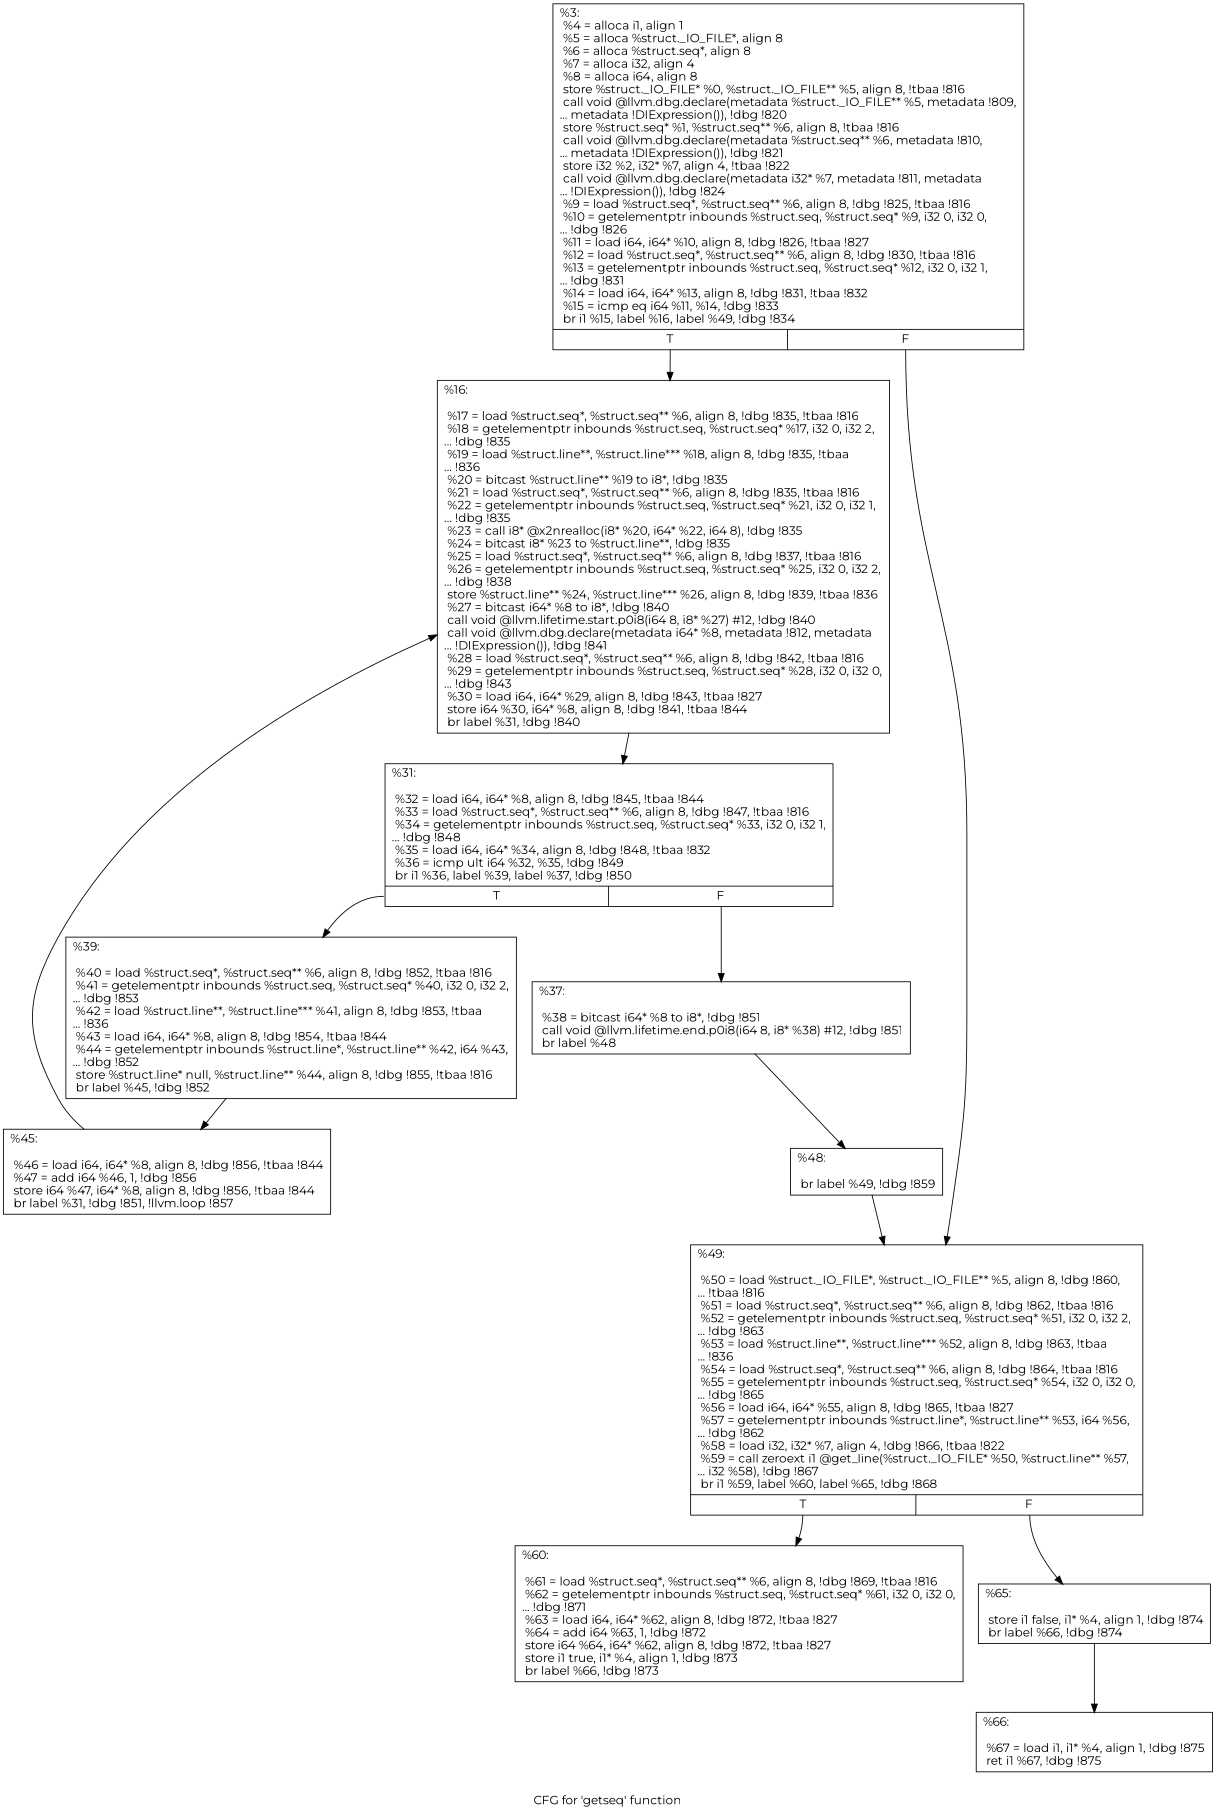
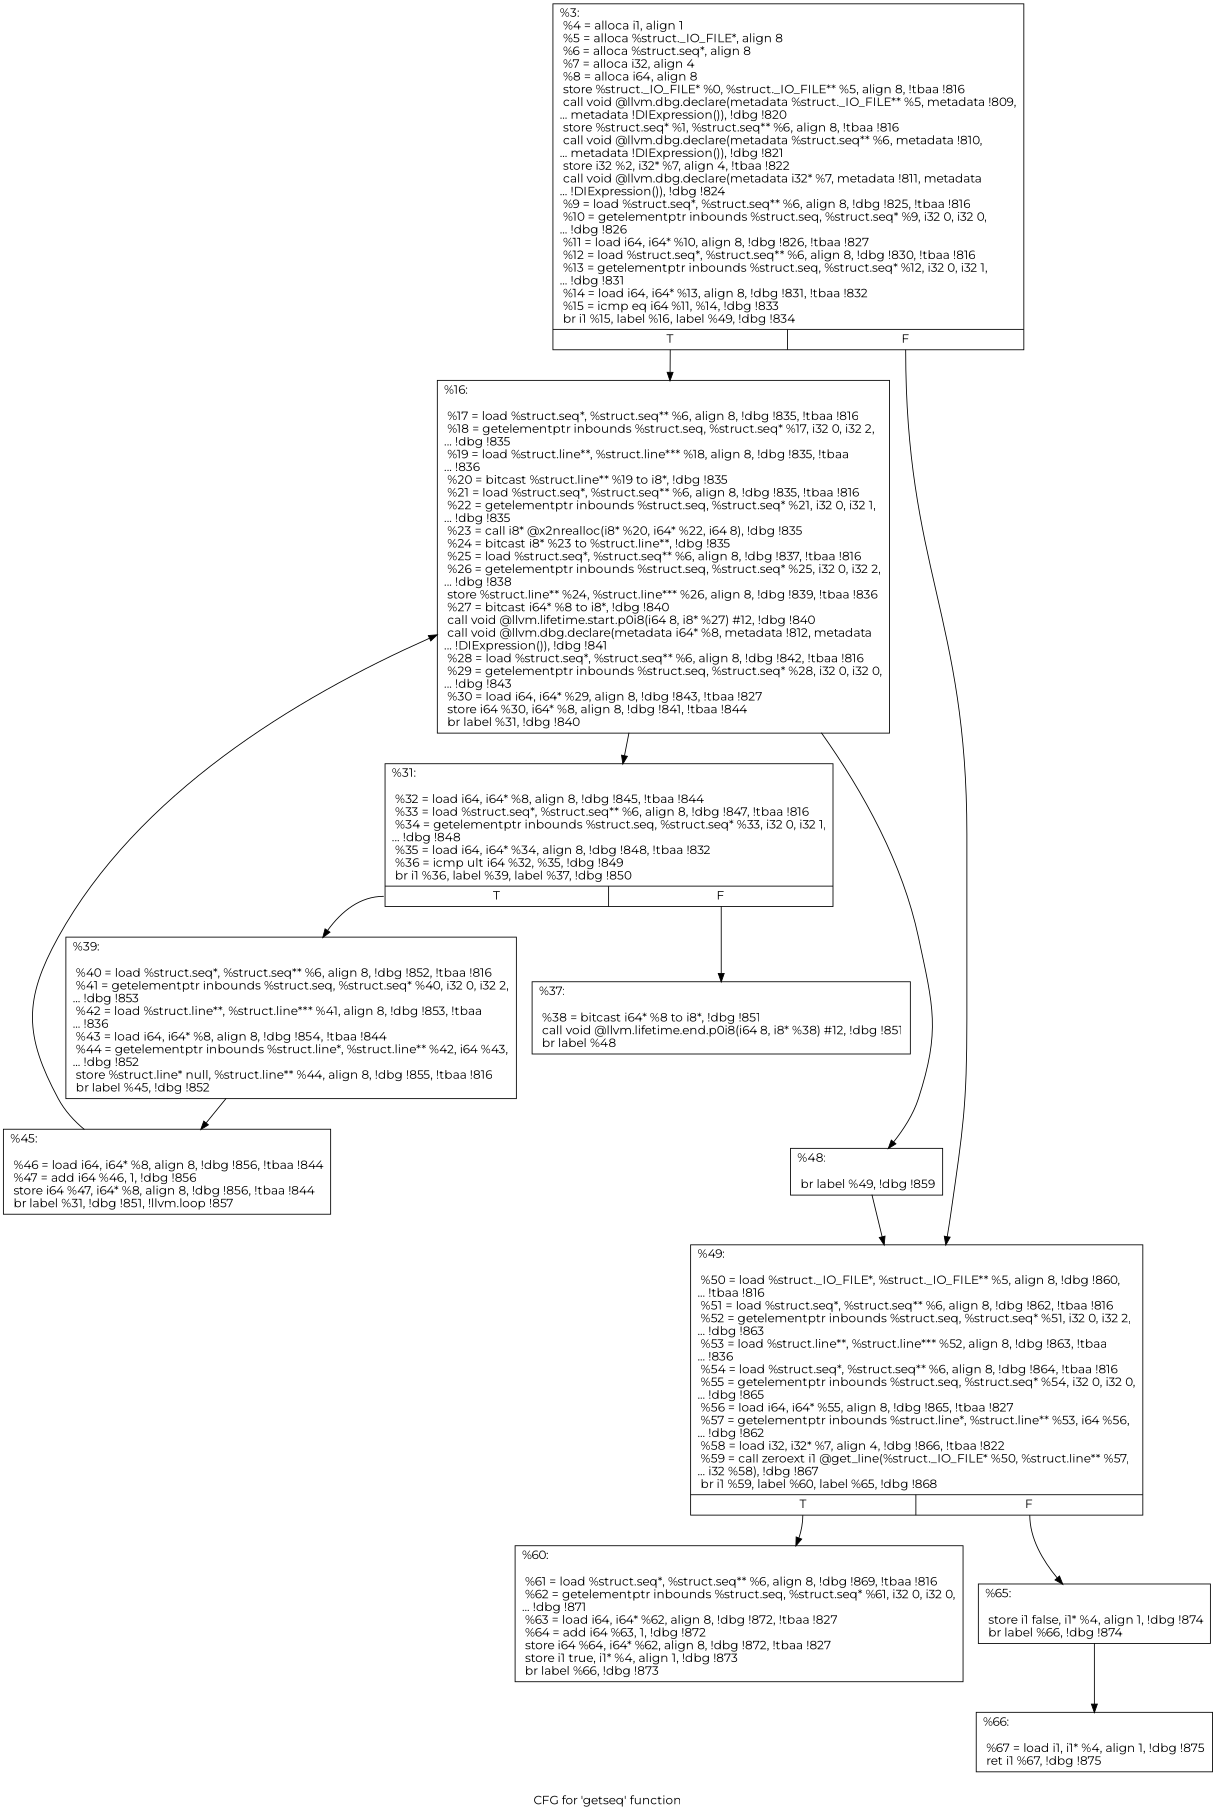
(797, 1098) -> (917, 931)
